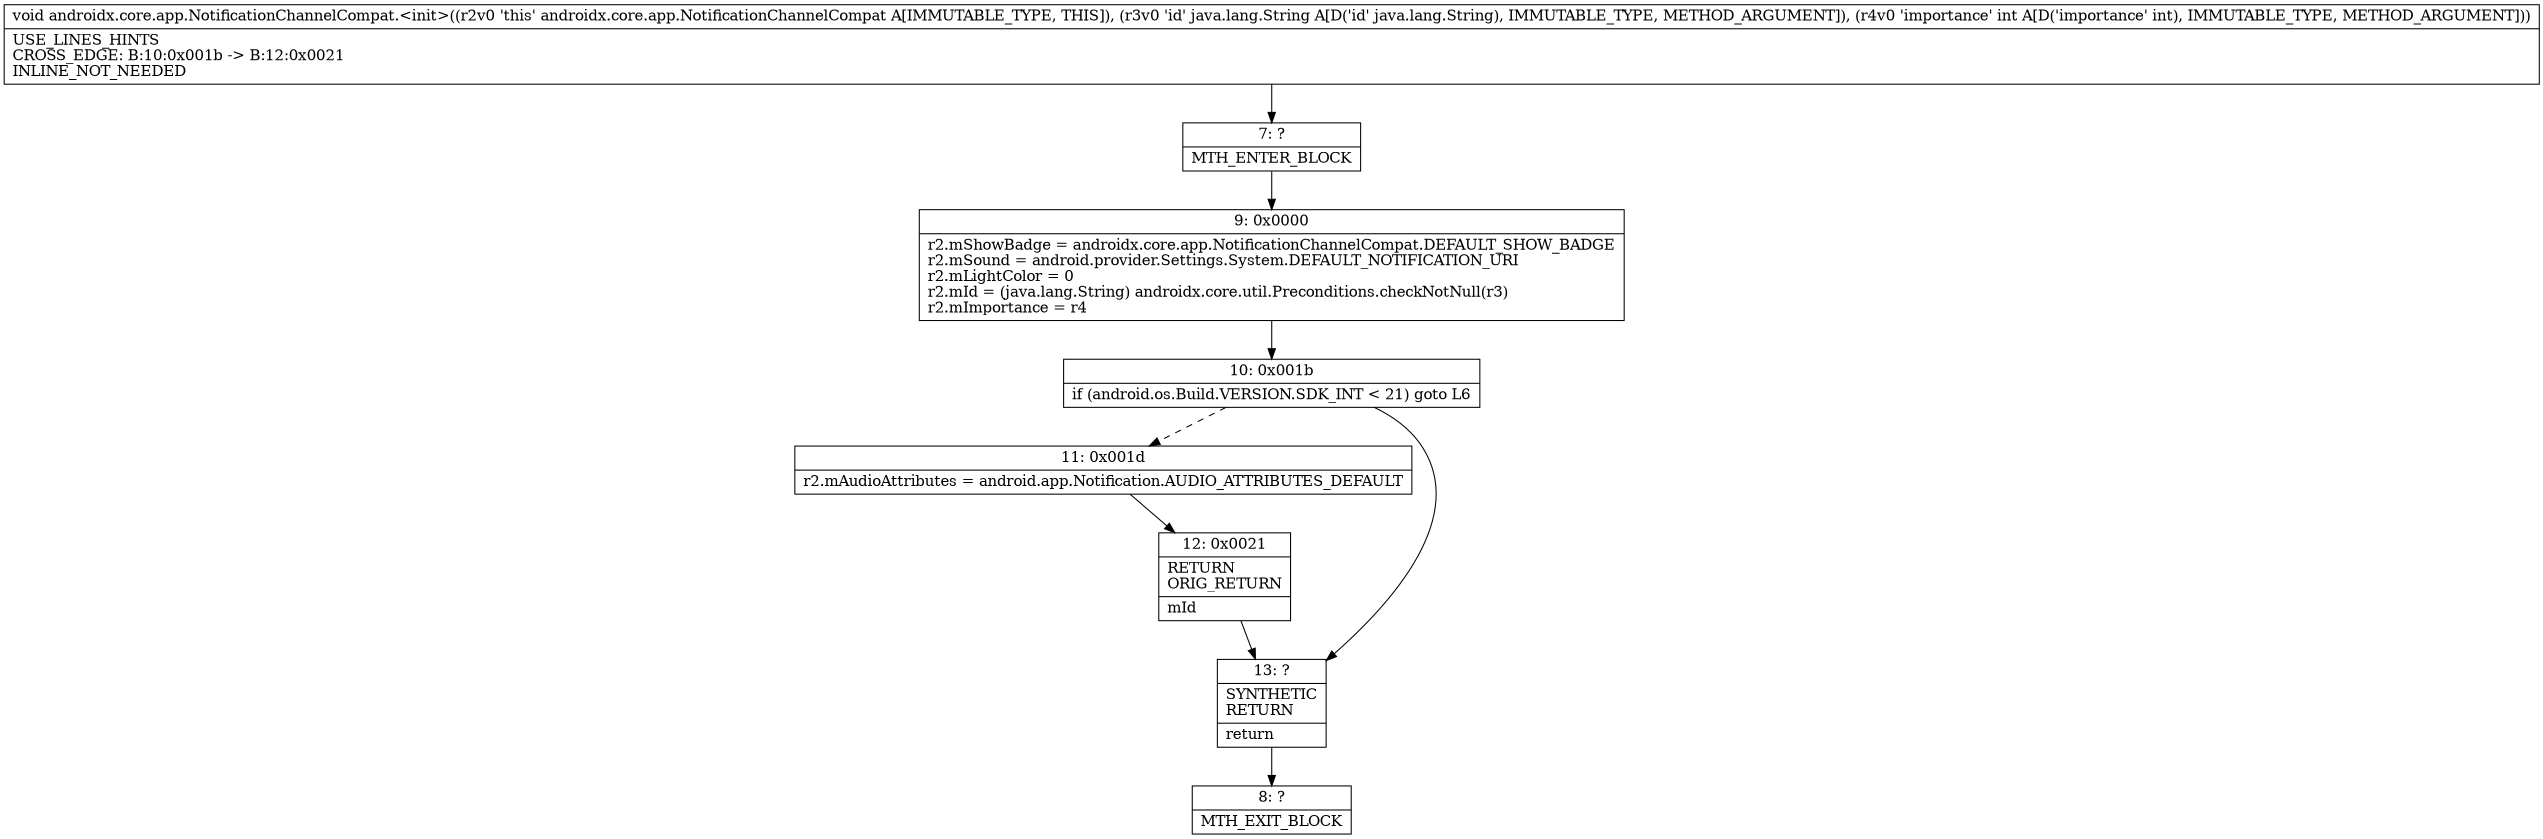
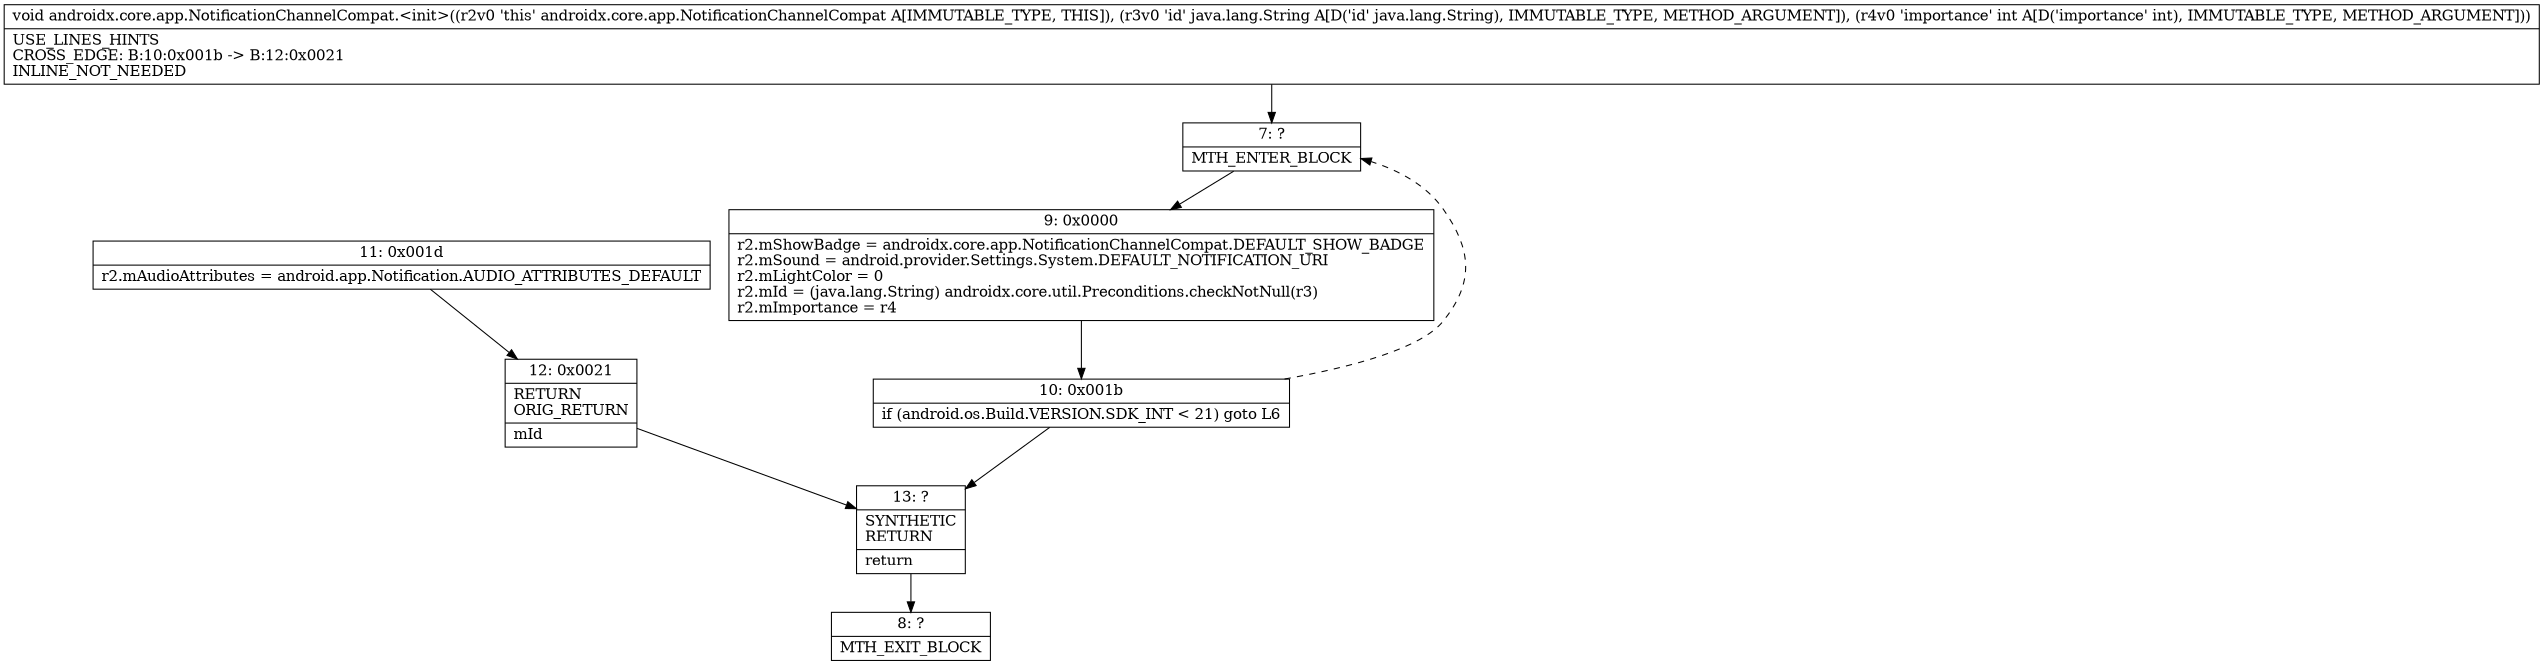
(1192, 424) -> (1454, 305)
